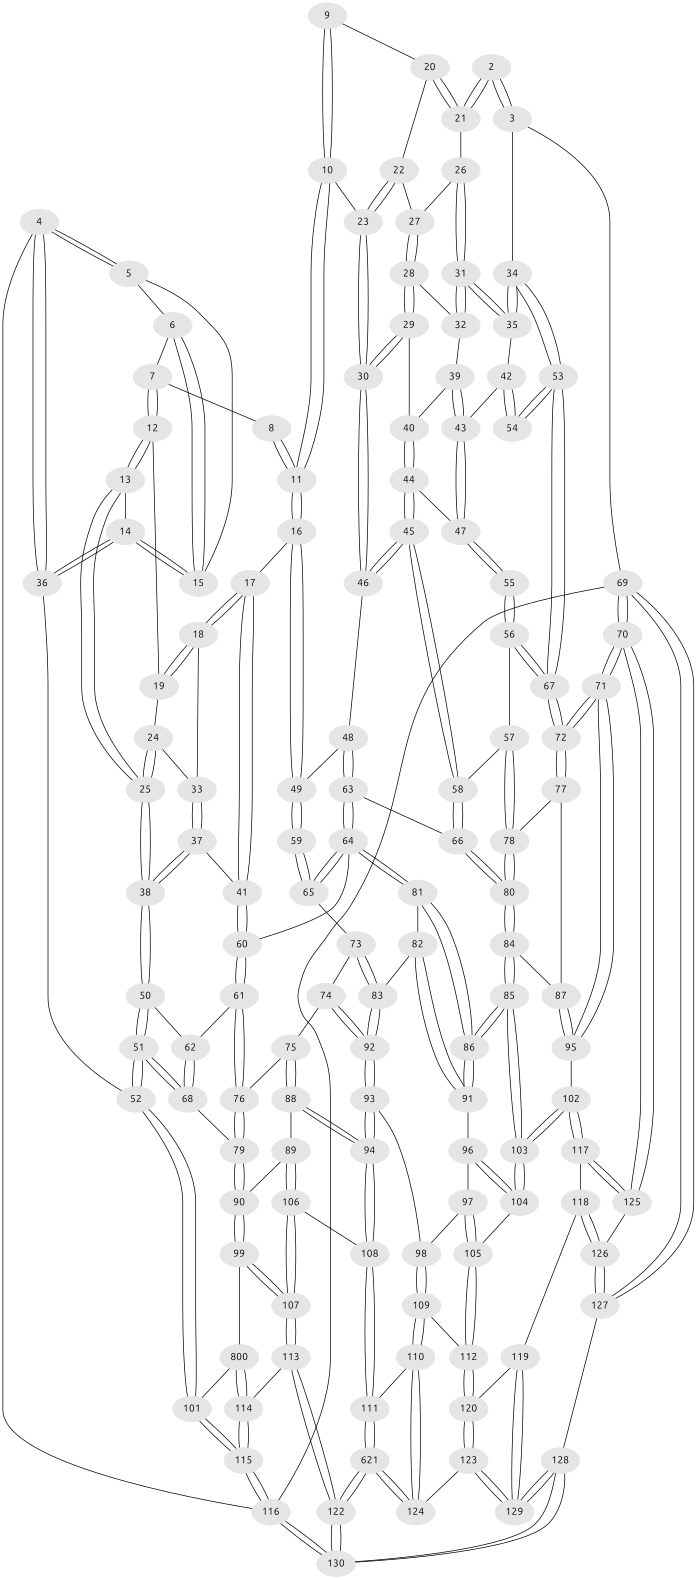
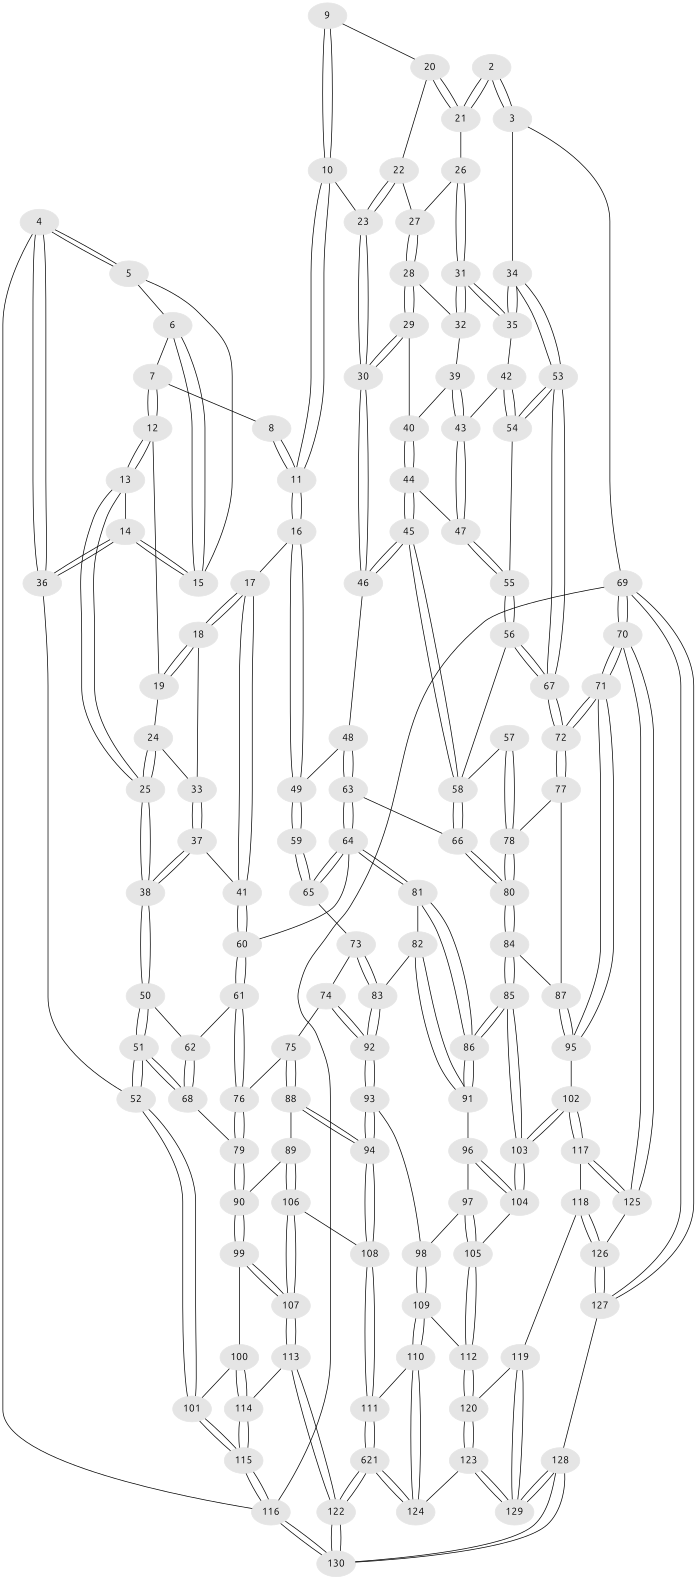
none -> (511, 506)
(510, 687) -> (484, 712)
(239, 1357) -> (239, 1357)
